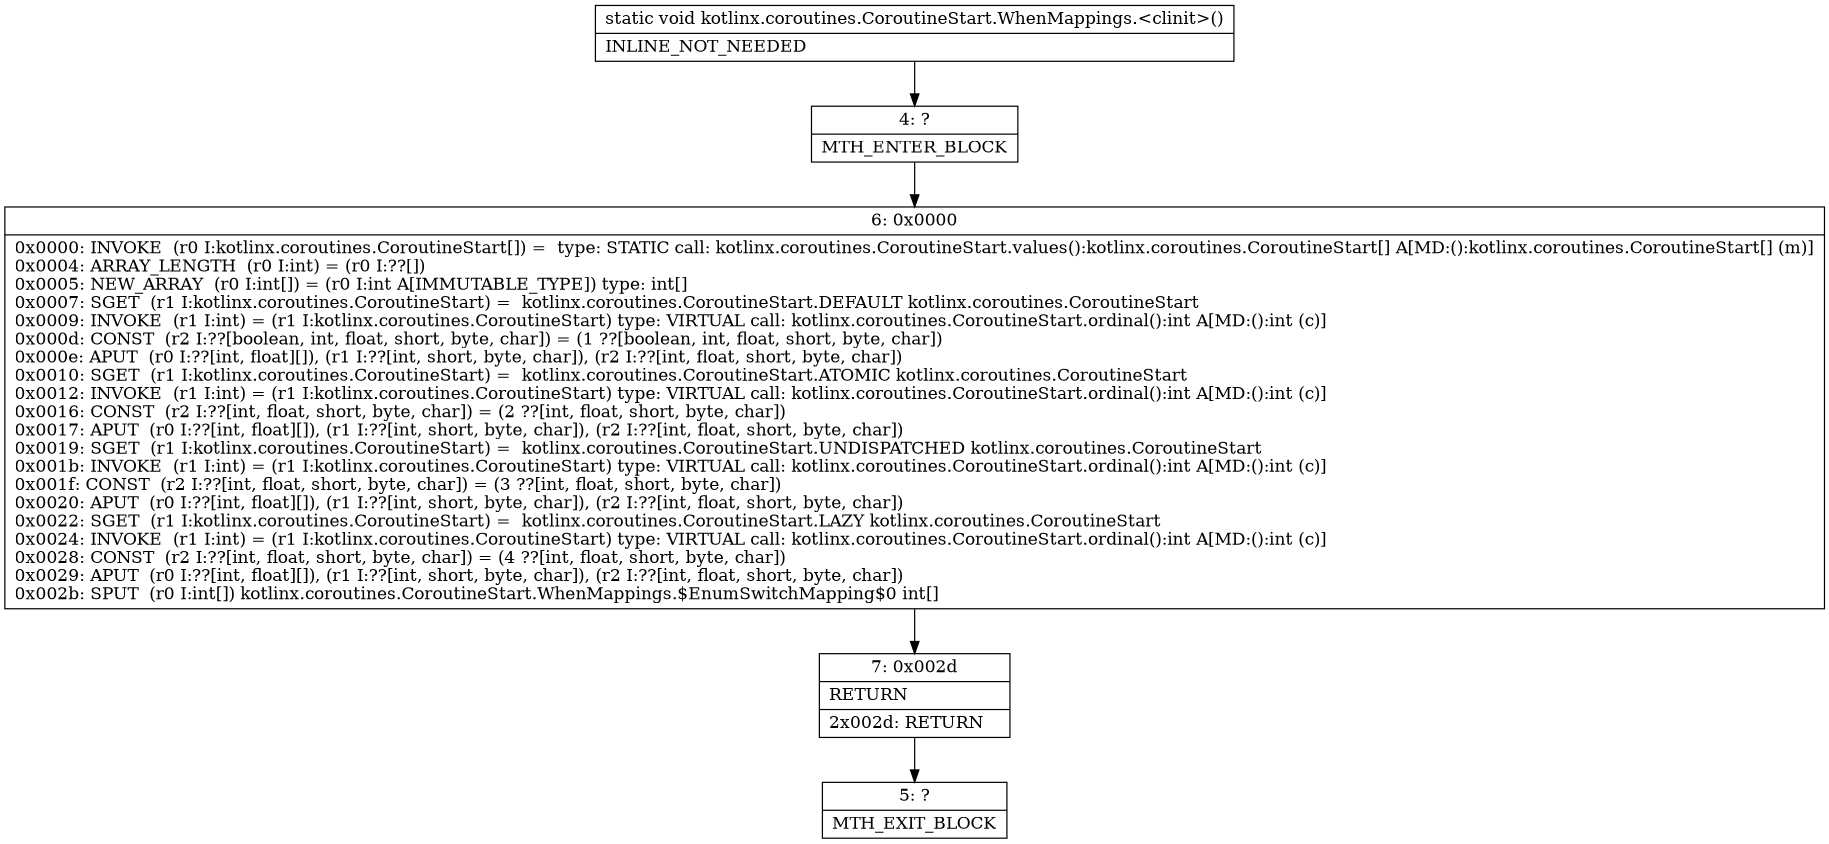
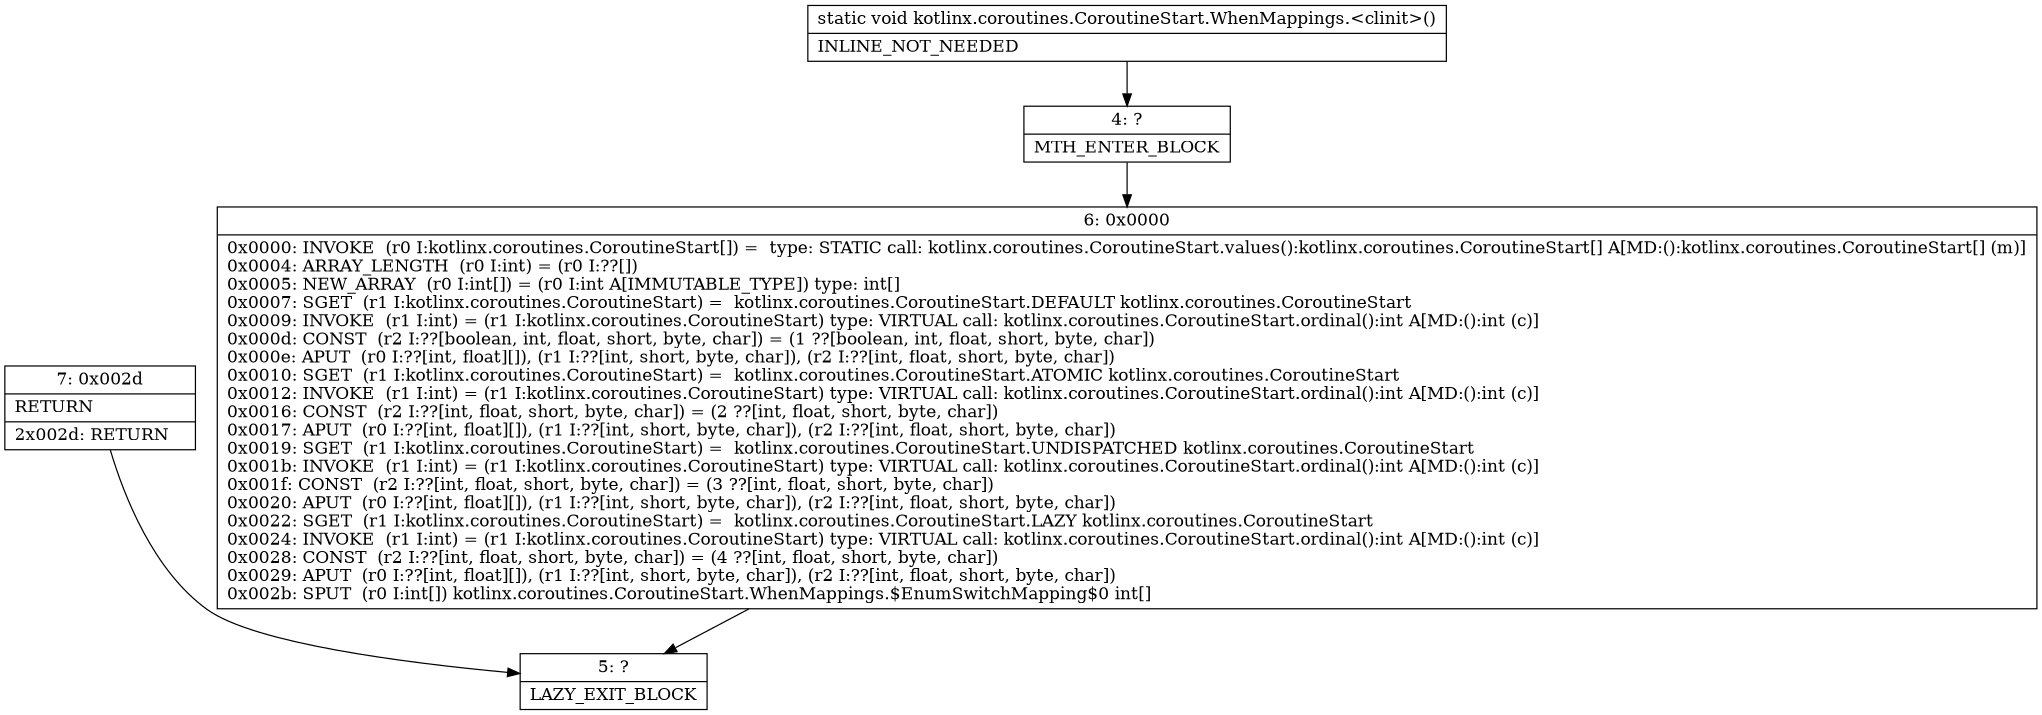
(915, 625) -> (712, 628)
(915, 824) -> (614, 695)
